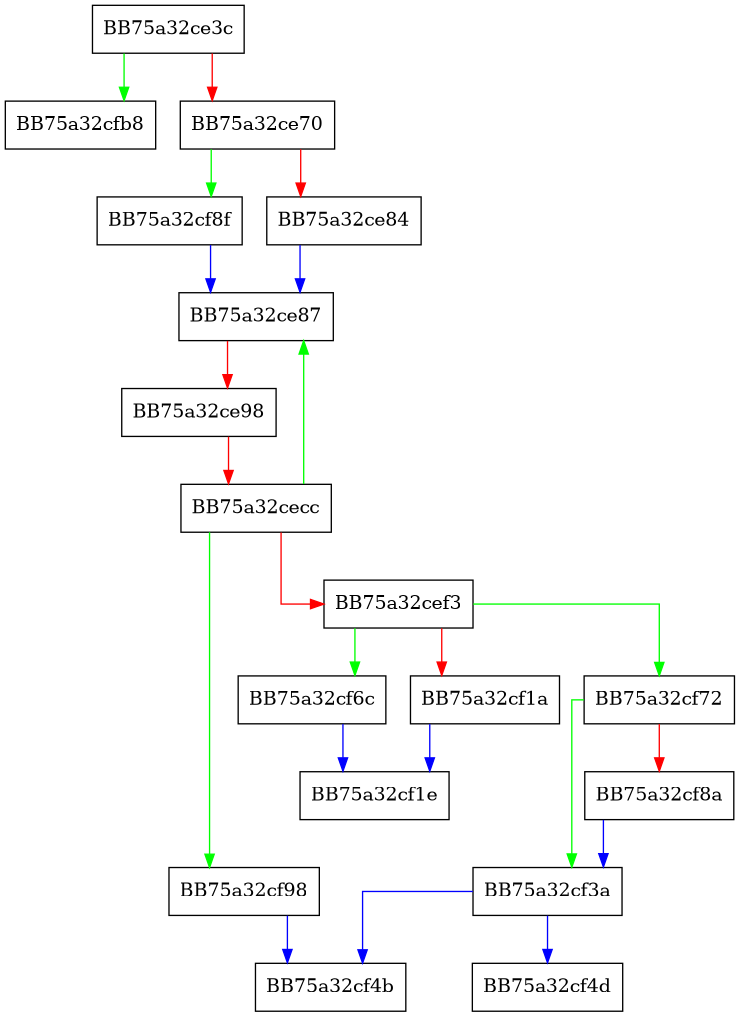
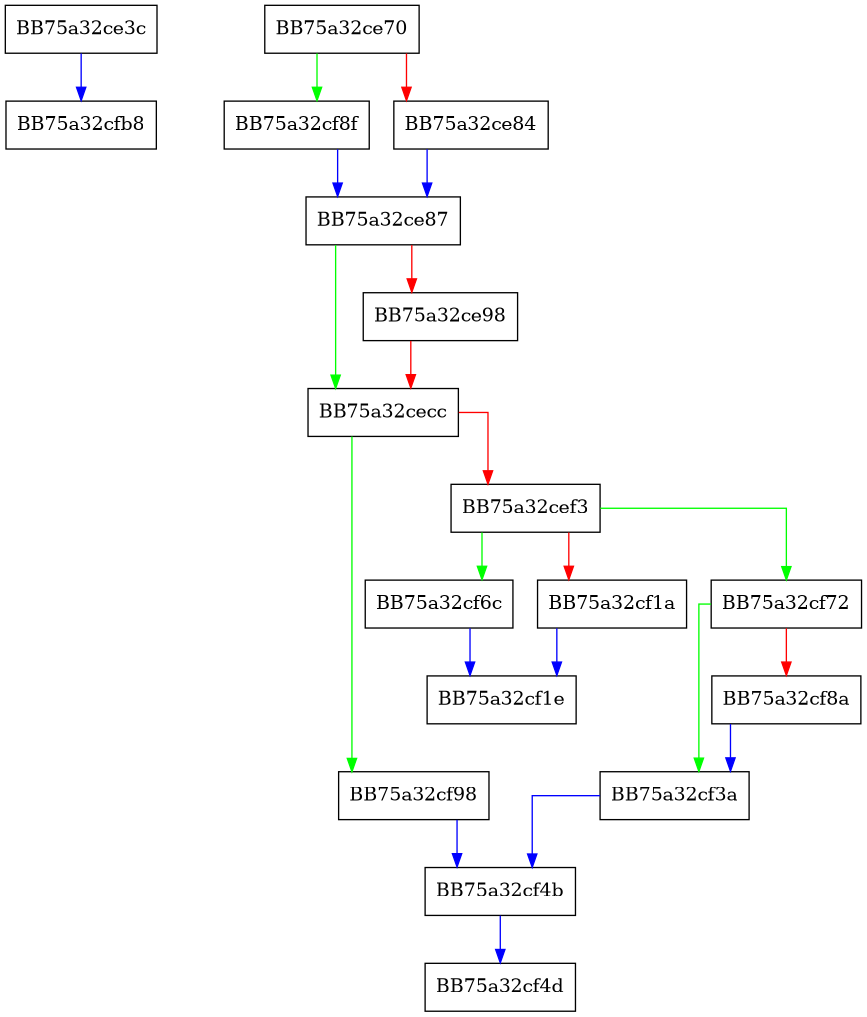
(124, 70) -> (81, 70)
(212, 70) -> none
(304, 419) -> (336, 310)
(548, 933) -> (500, 933)
